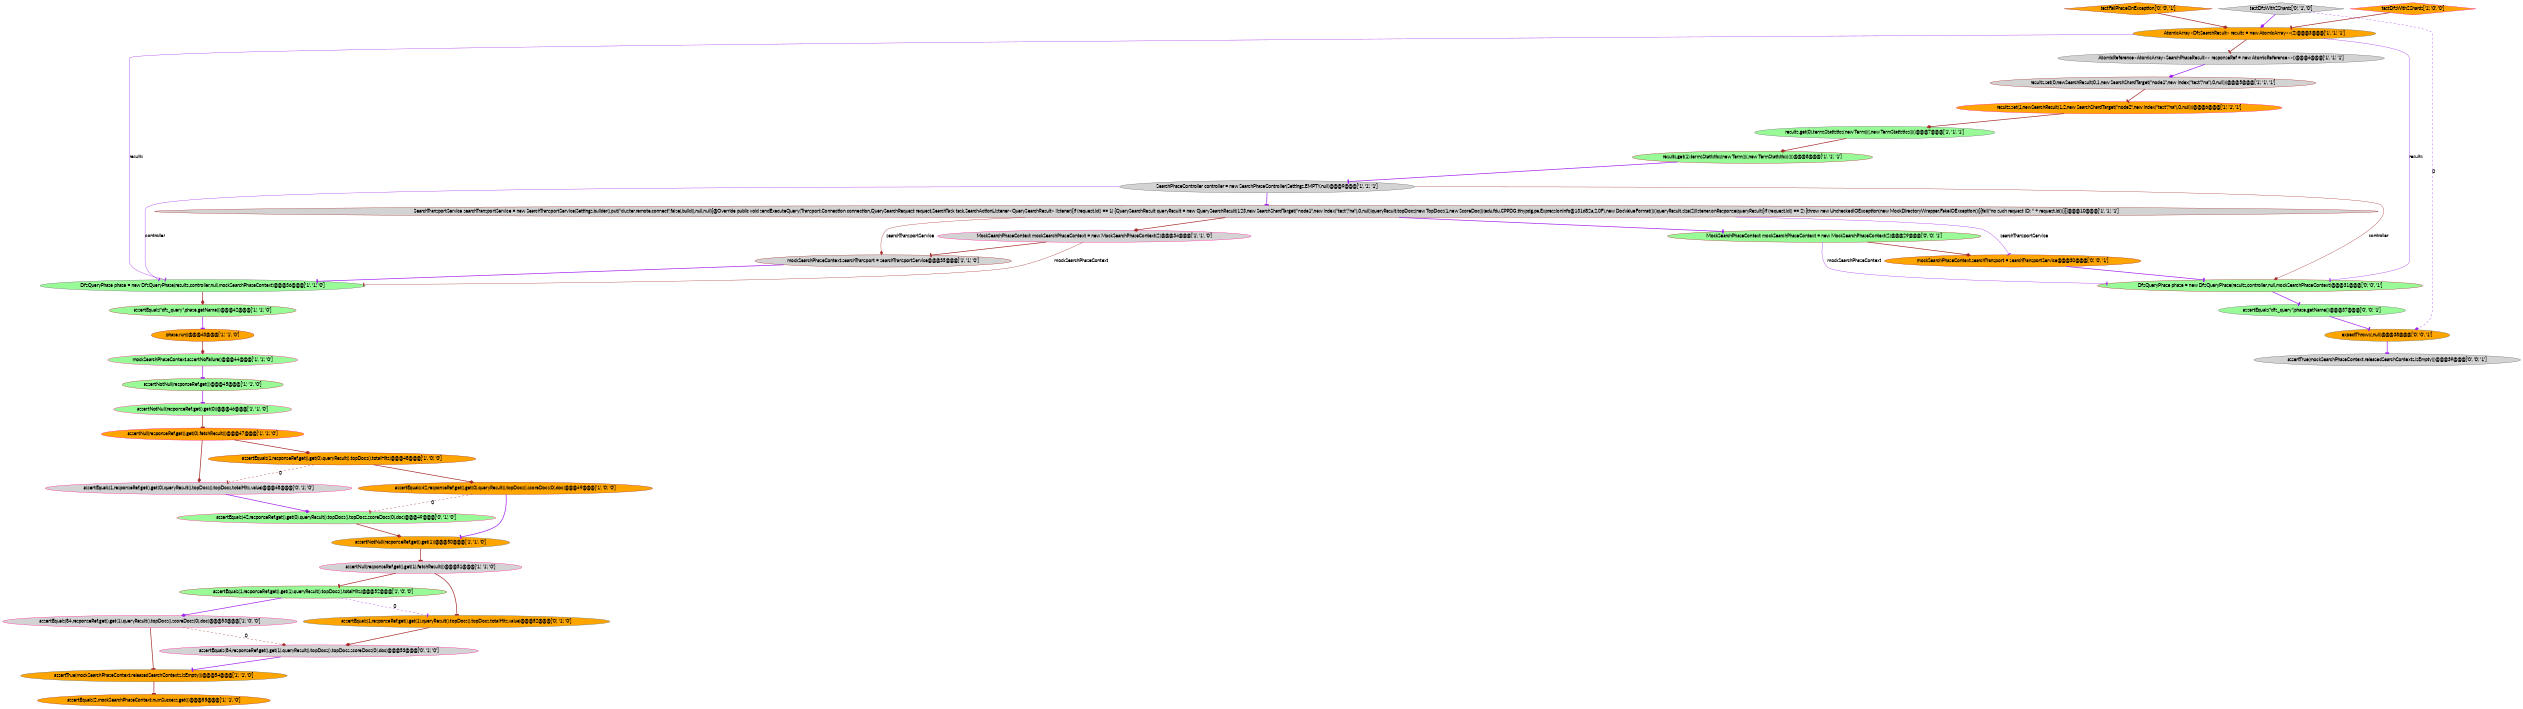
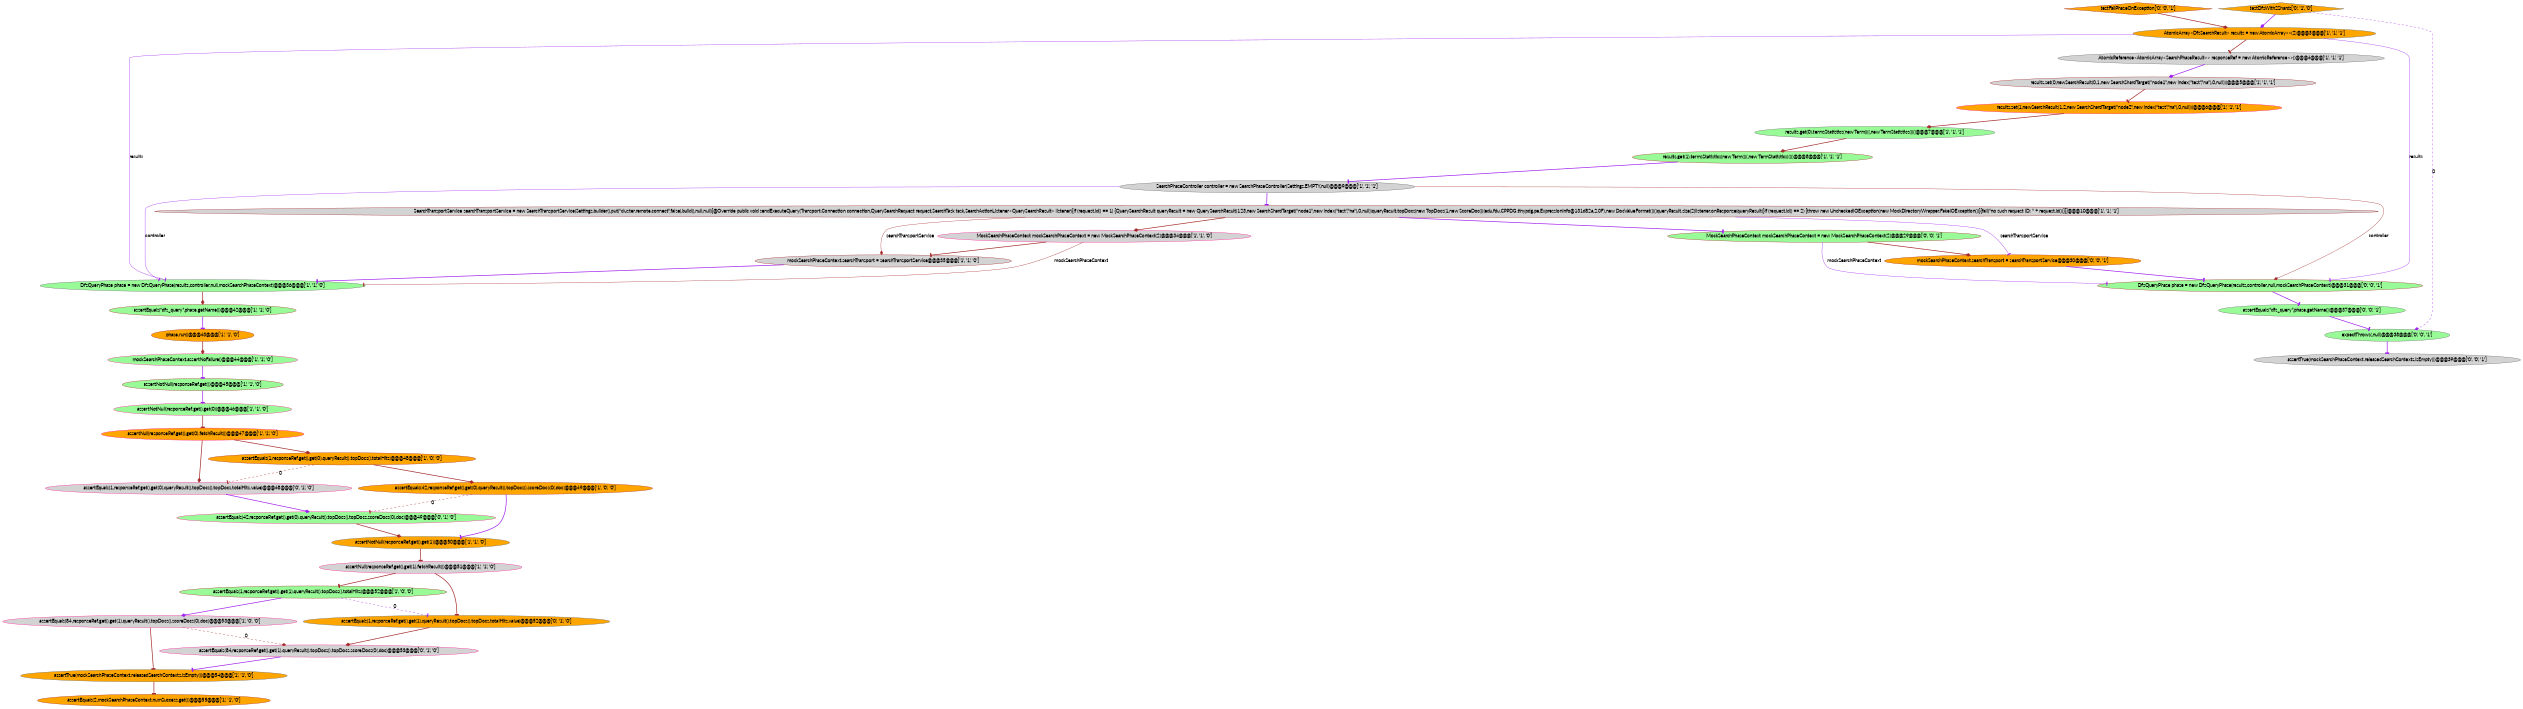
(2281, 9) -> (2281, 9)
(2413, 9) -> none
(2387, 335) -> (2387, 335)
